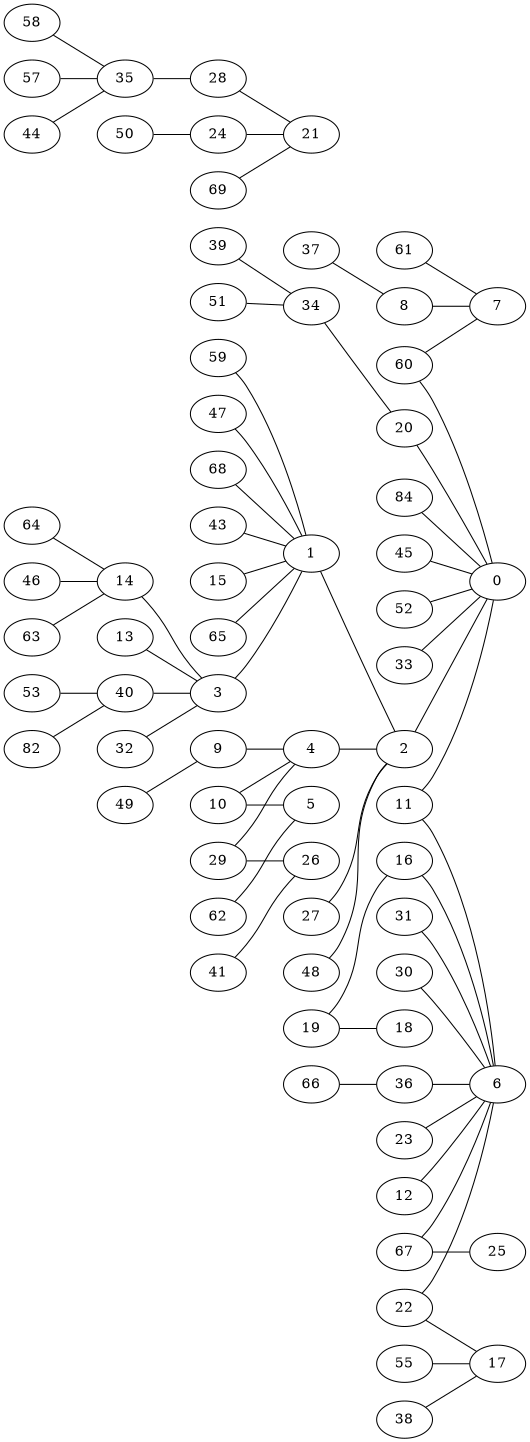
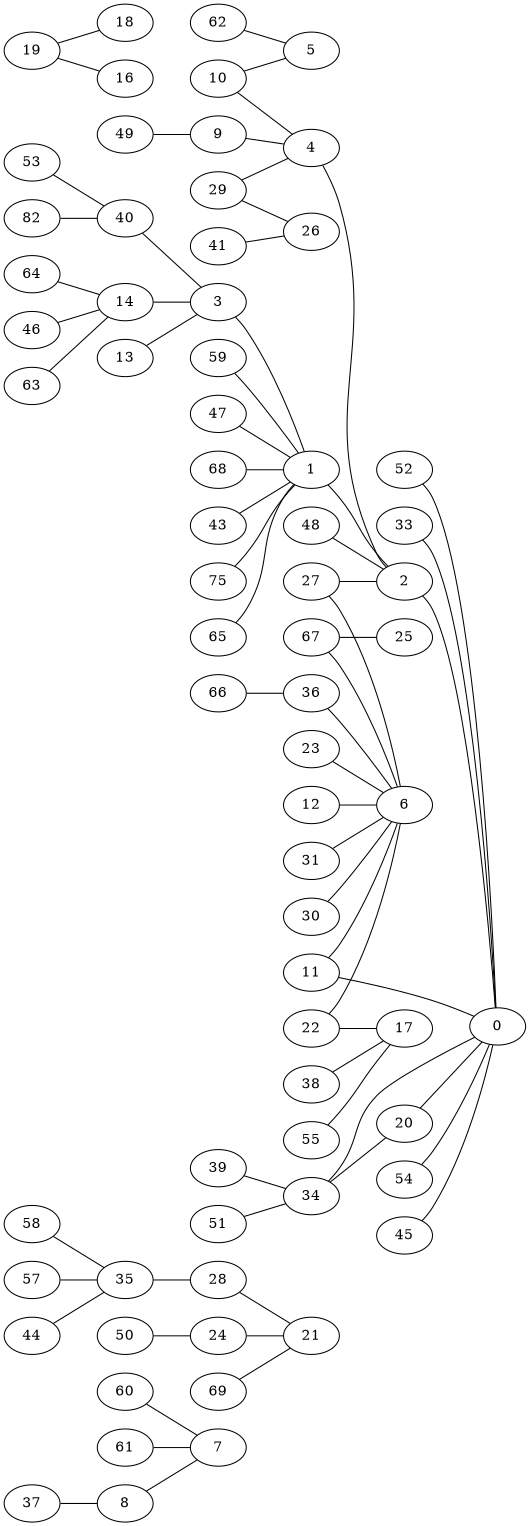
(463, 469) -> (382, 1091)
(405, 498) -> (405, 1180)
(218, 582) -> (218, 582)
(125, 749) -> none
(467, 967) -> (374, 687)
